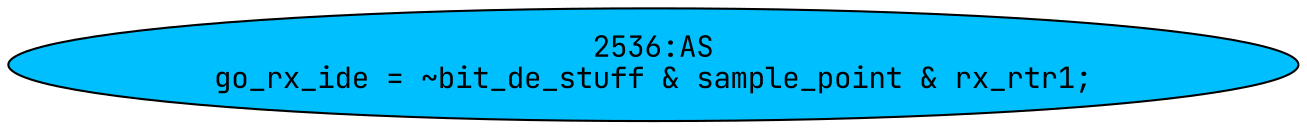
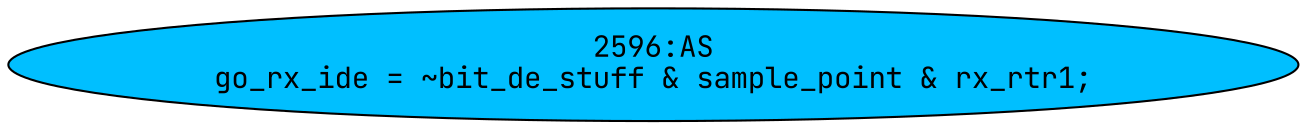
(653, 65) -> (653, 65)
